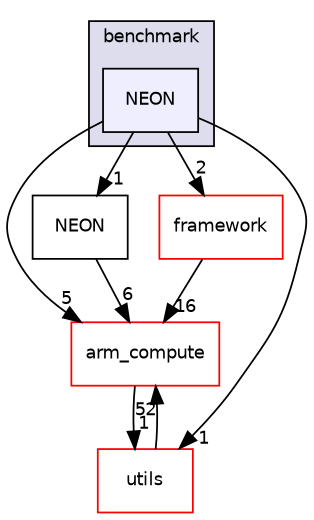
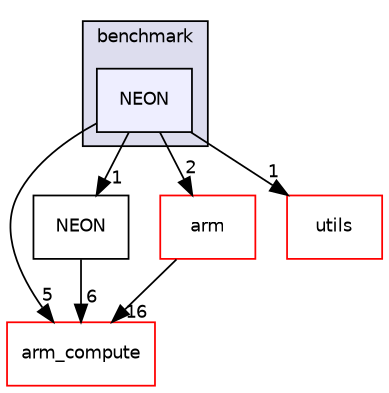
(221, 227) -> (208, 227)
(134, 409) -> none
(157, 426) -> none
